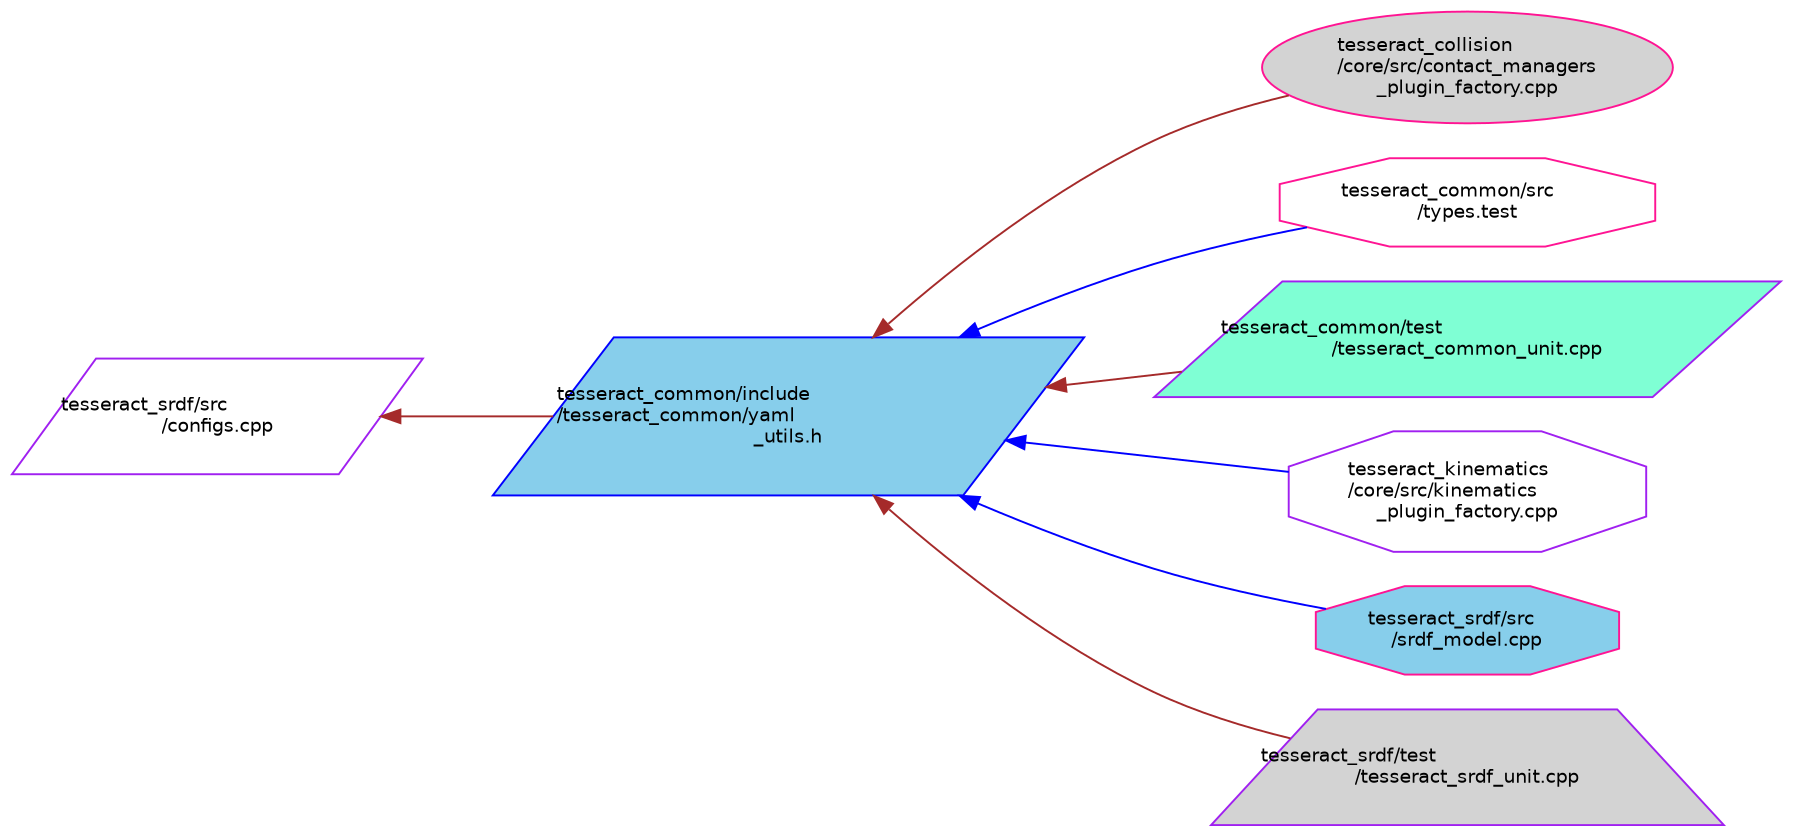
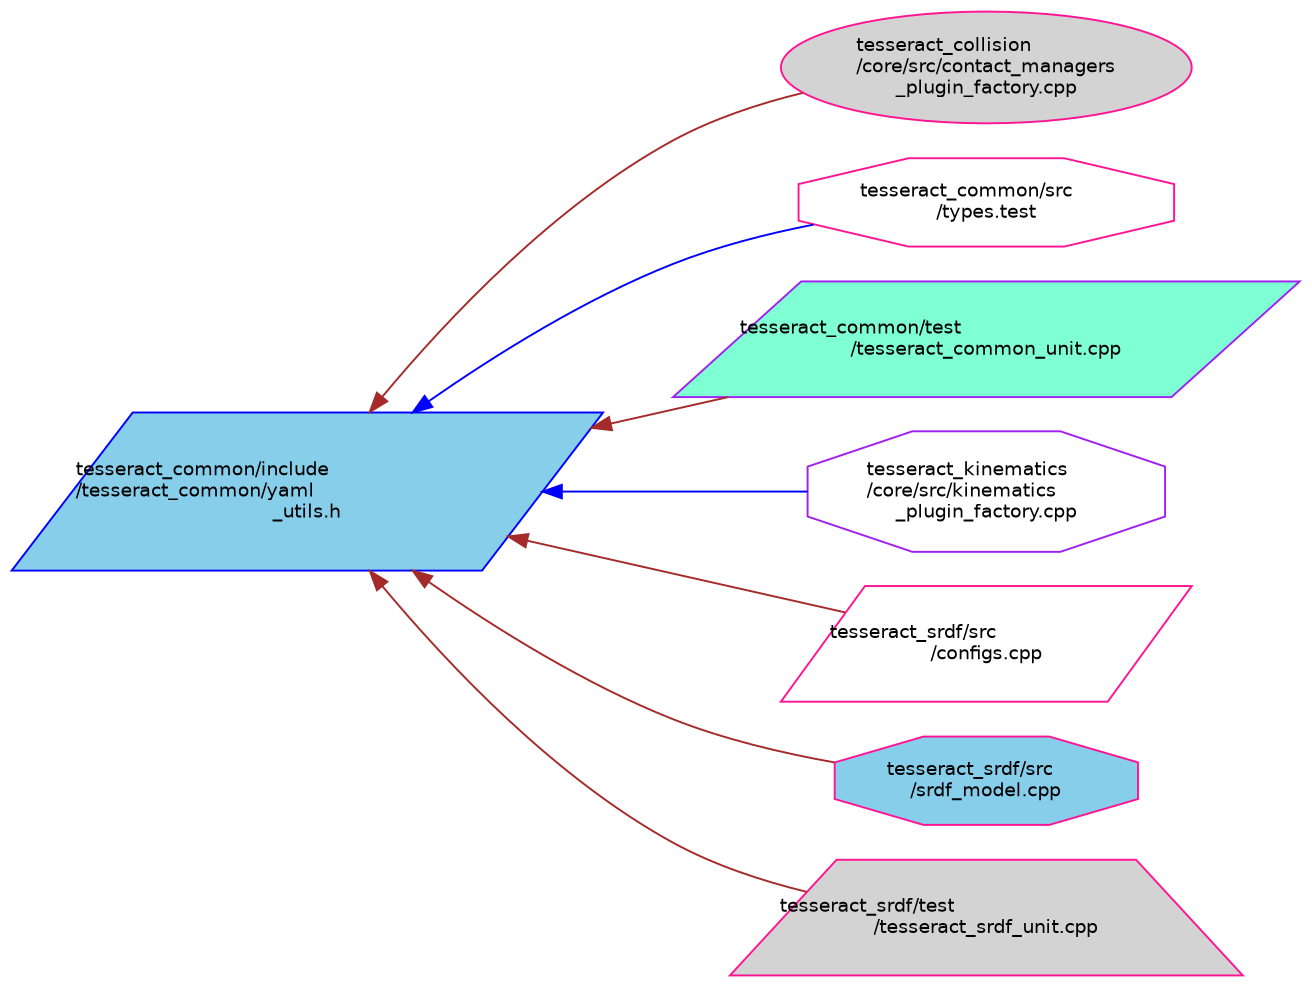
(217, 416) -> (986, 644)
(477, 416) -> (686, 577)
(1148, 567) -> (621, 696)
(1467, 767) -> (986, 918)
